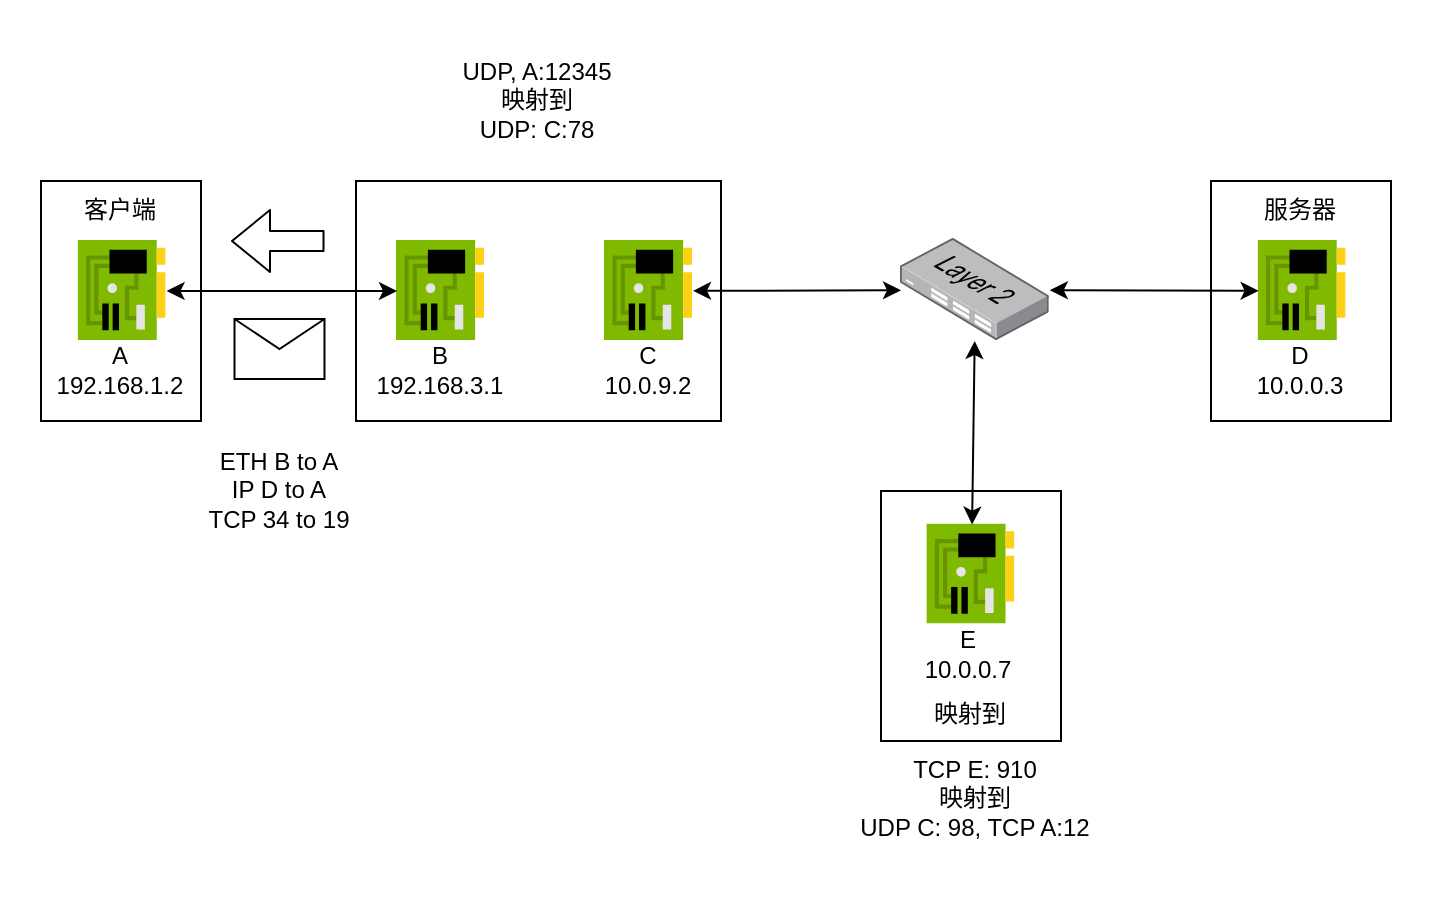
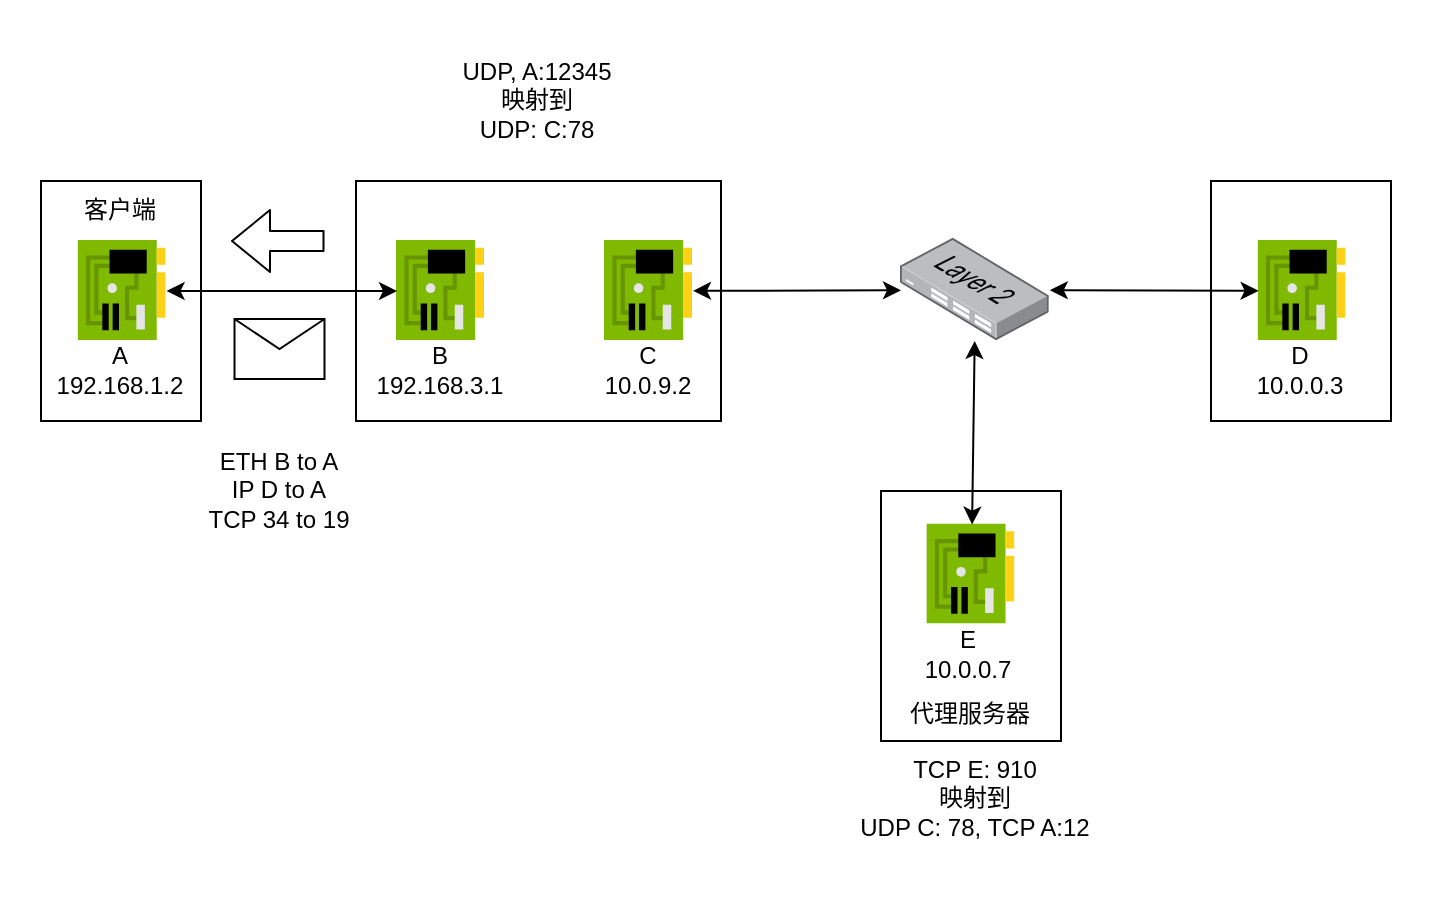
(1301, 211) -> none
(971, 715) -> (971, 715)
(976, 799) -> (976, 799)
